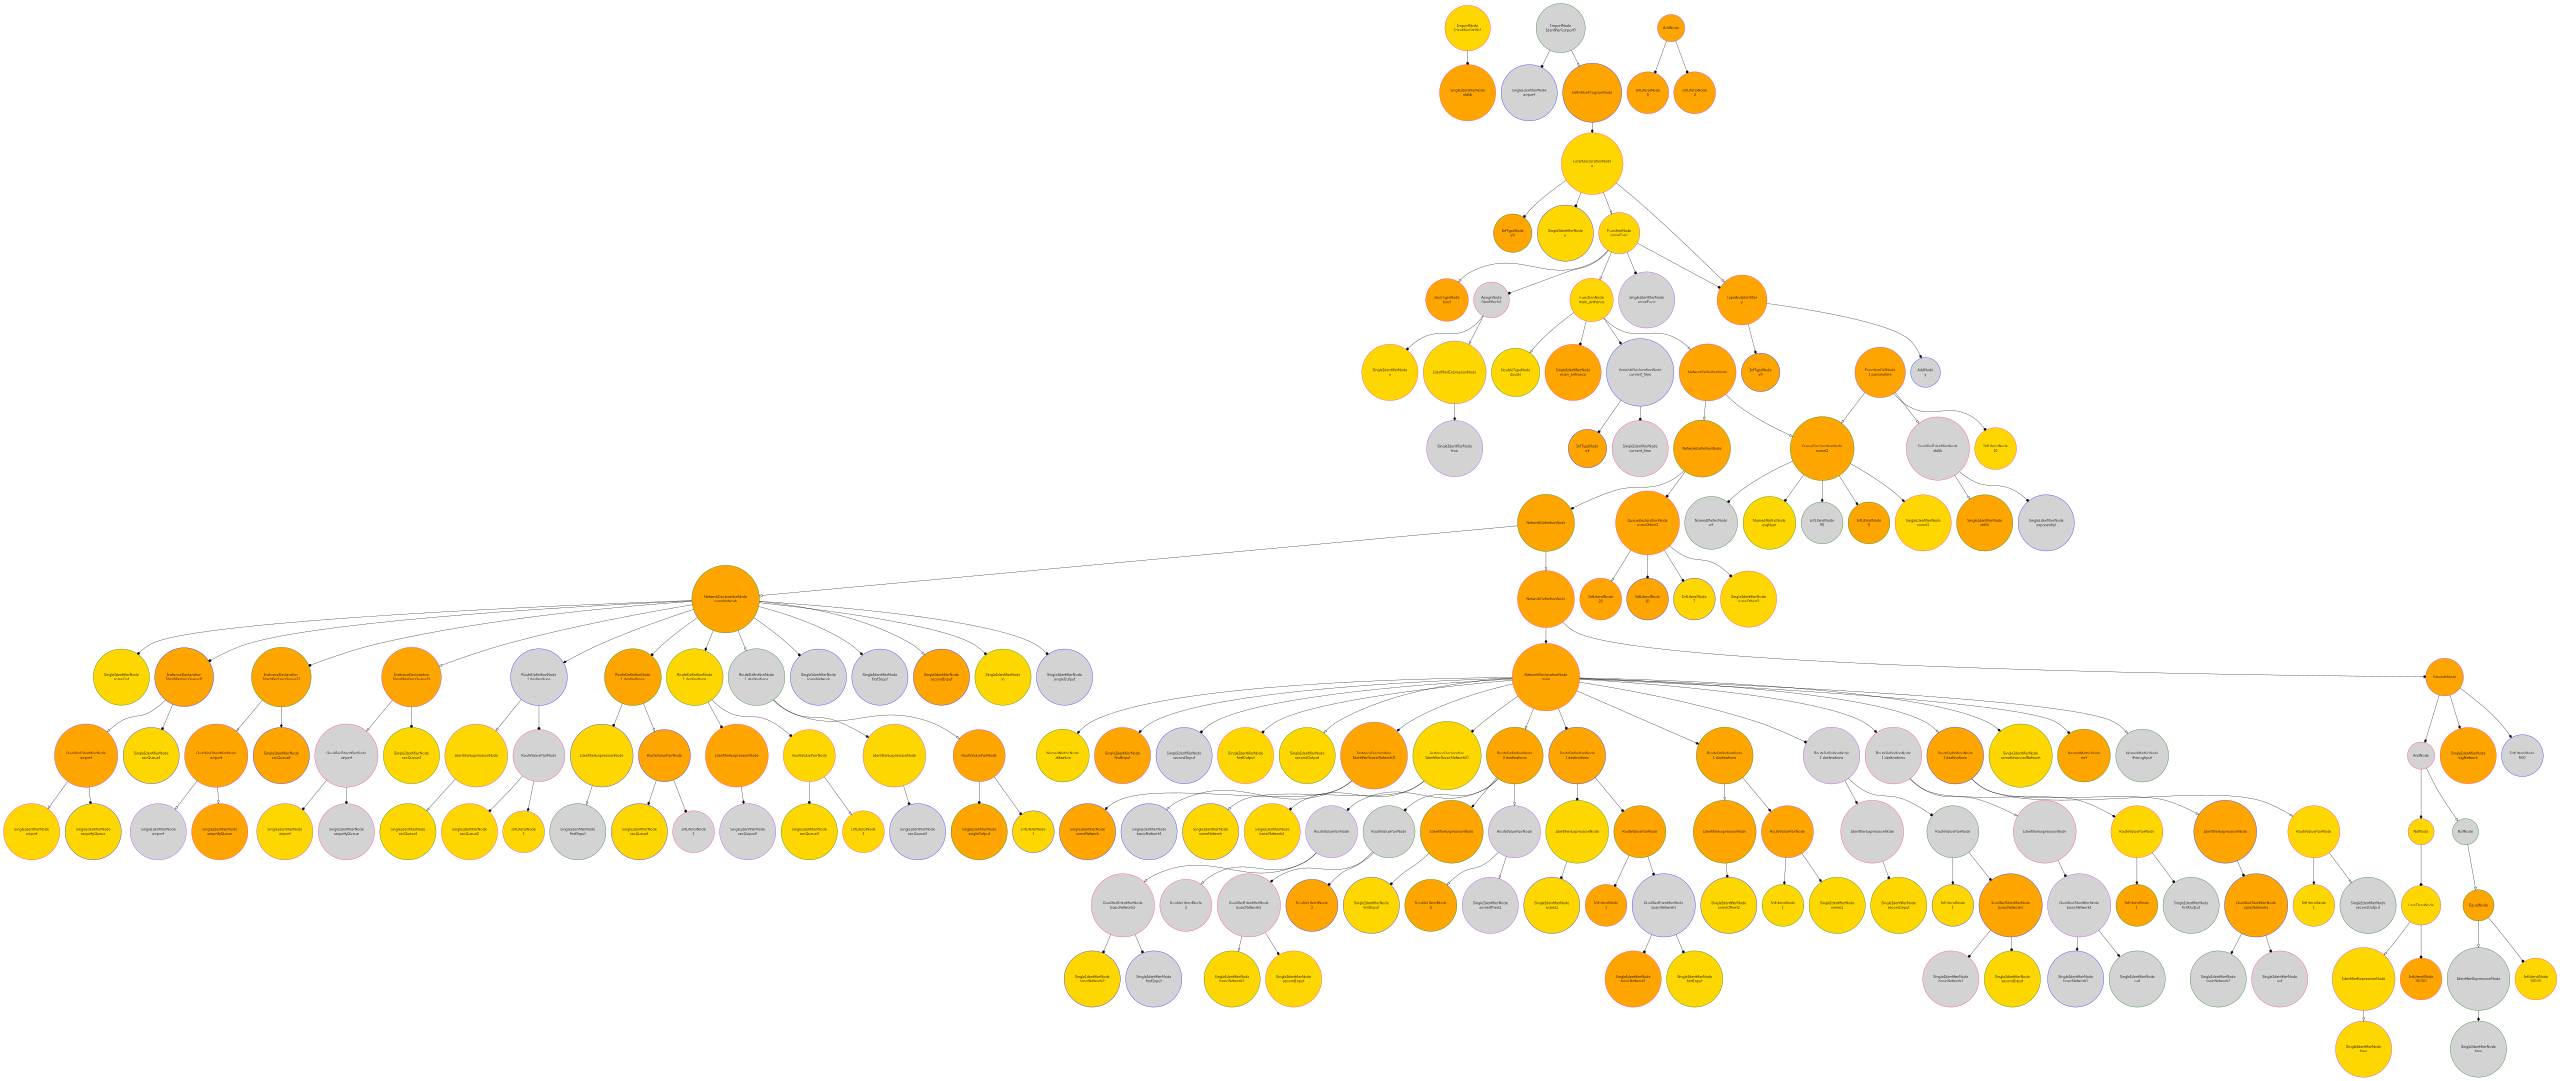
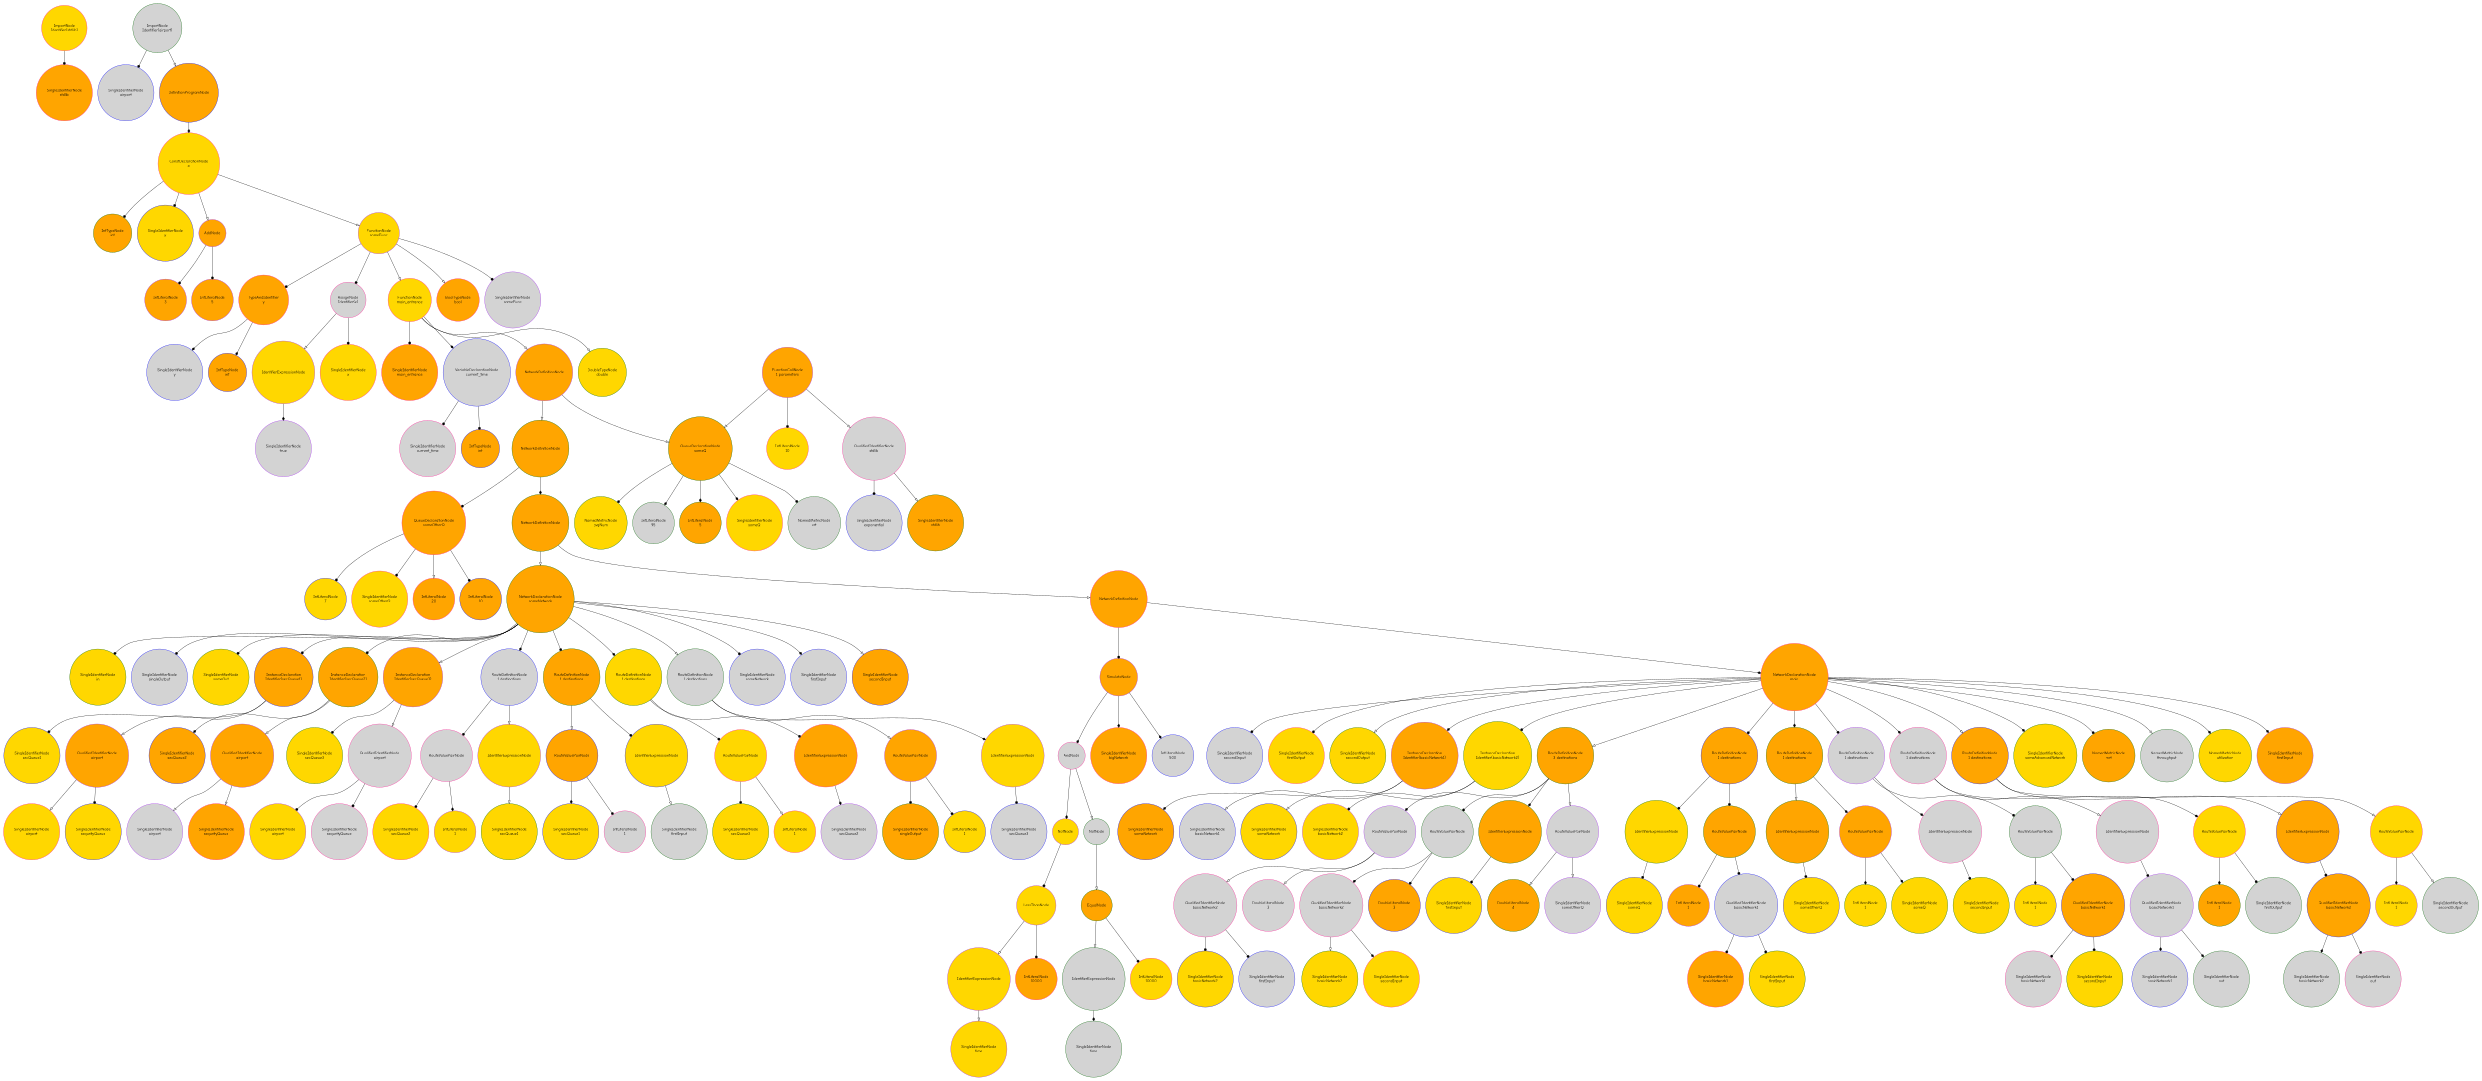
(1670, 230) -> (203, 205)
(1926, 372) -> (175, 372)
